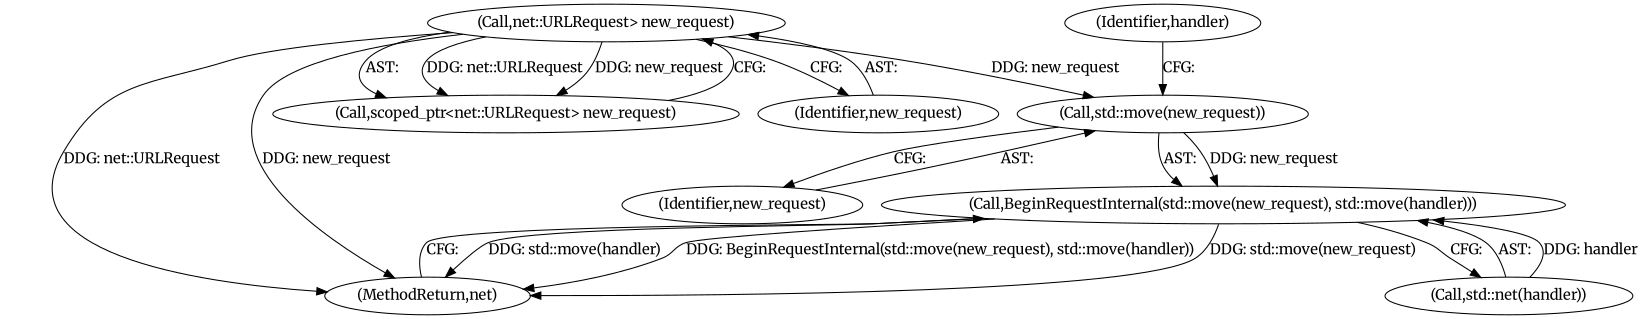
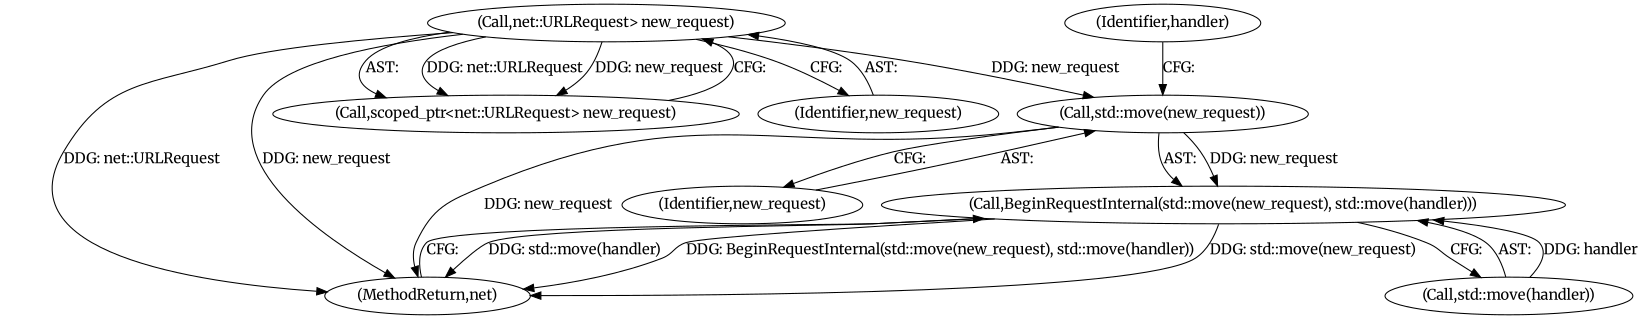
none -> (710, 136)
(1509, 296) -> (1509, 296)
